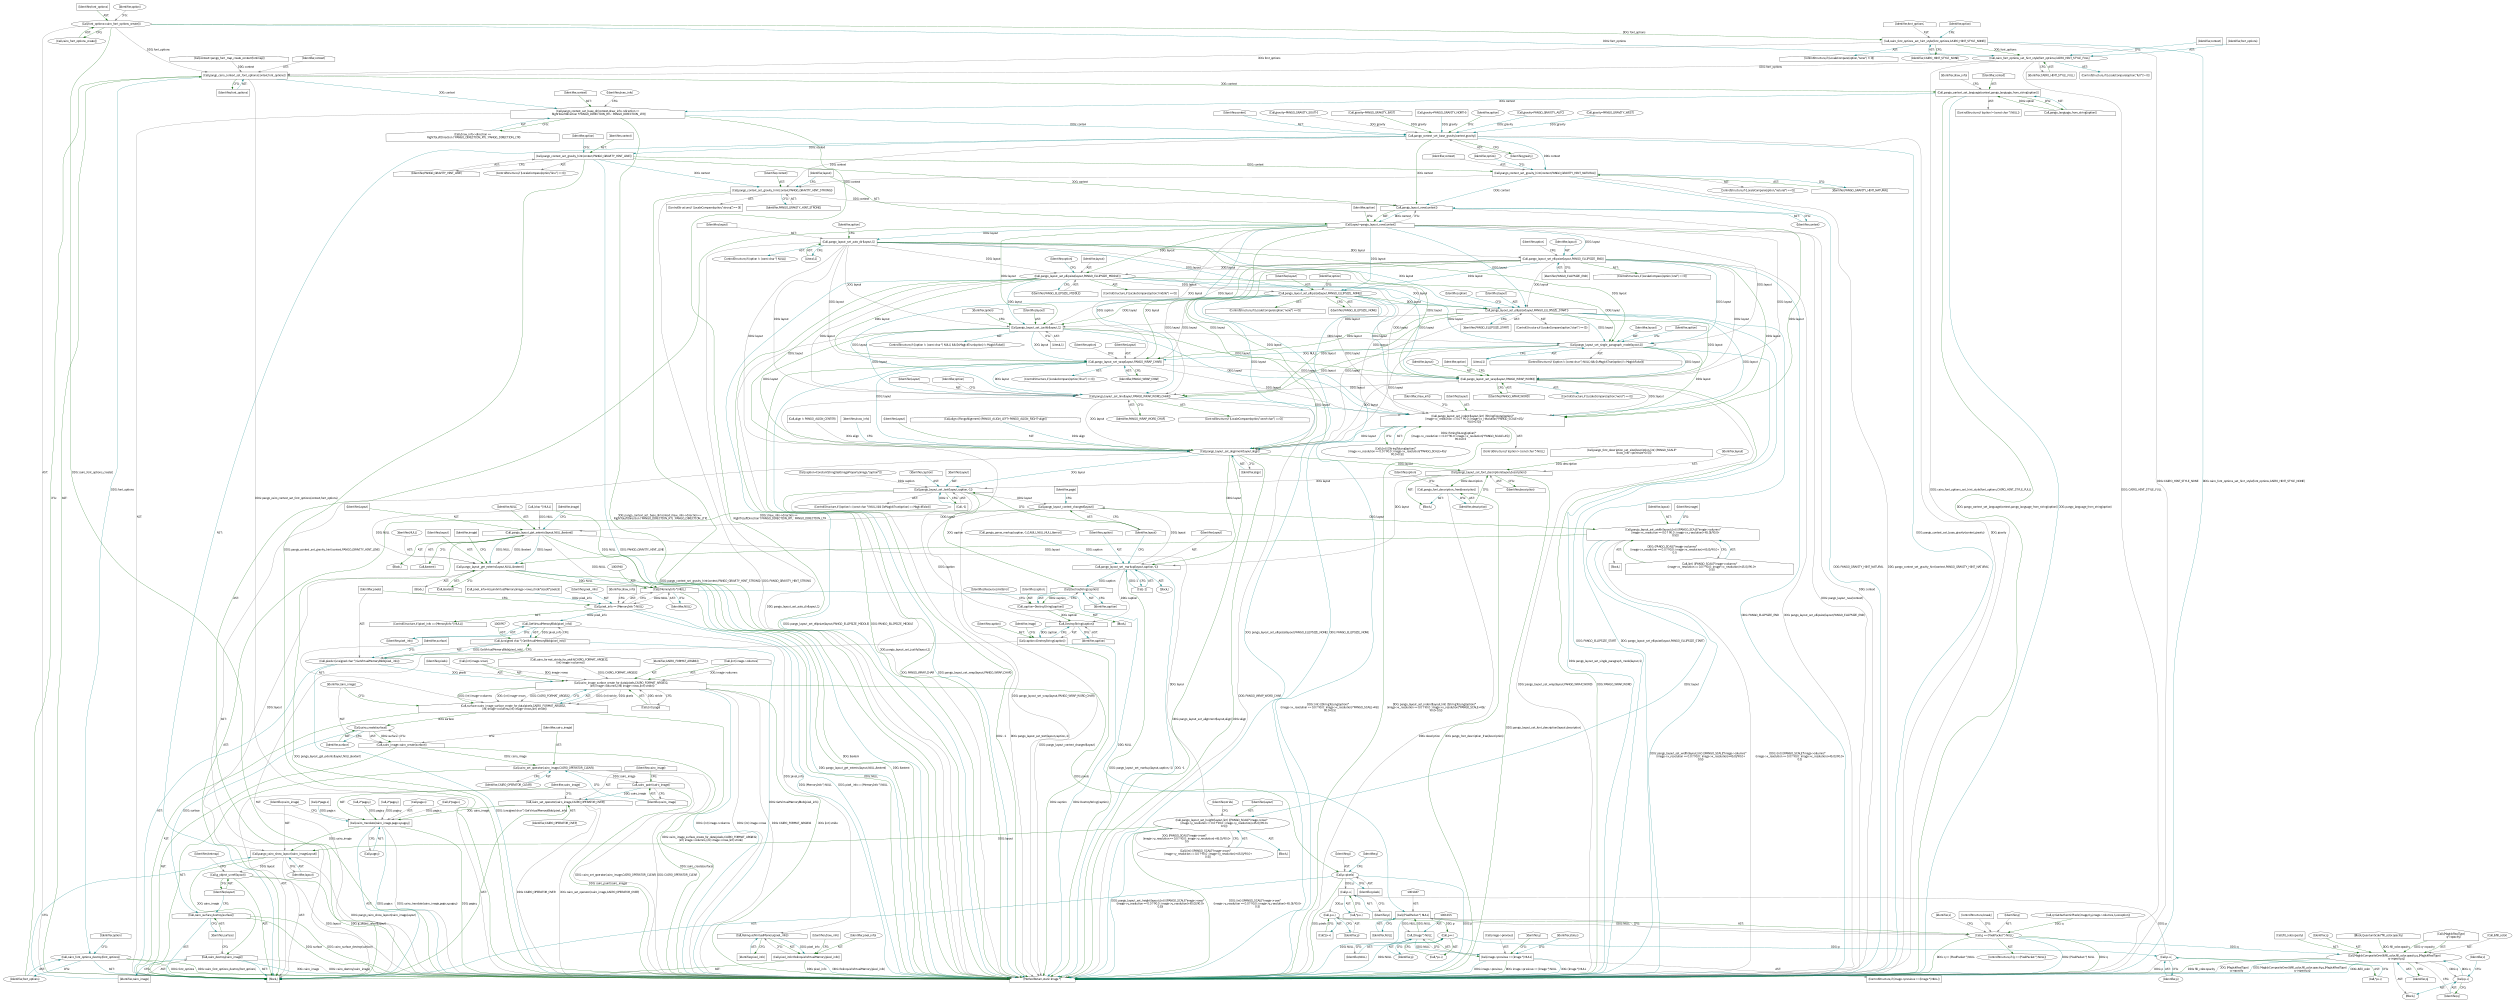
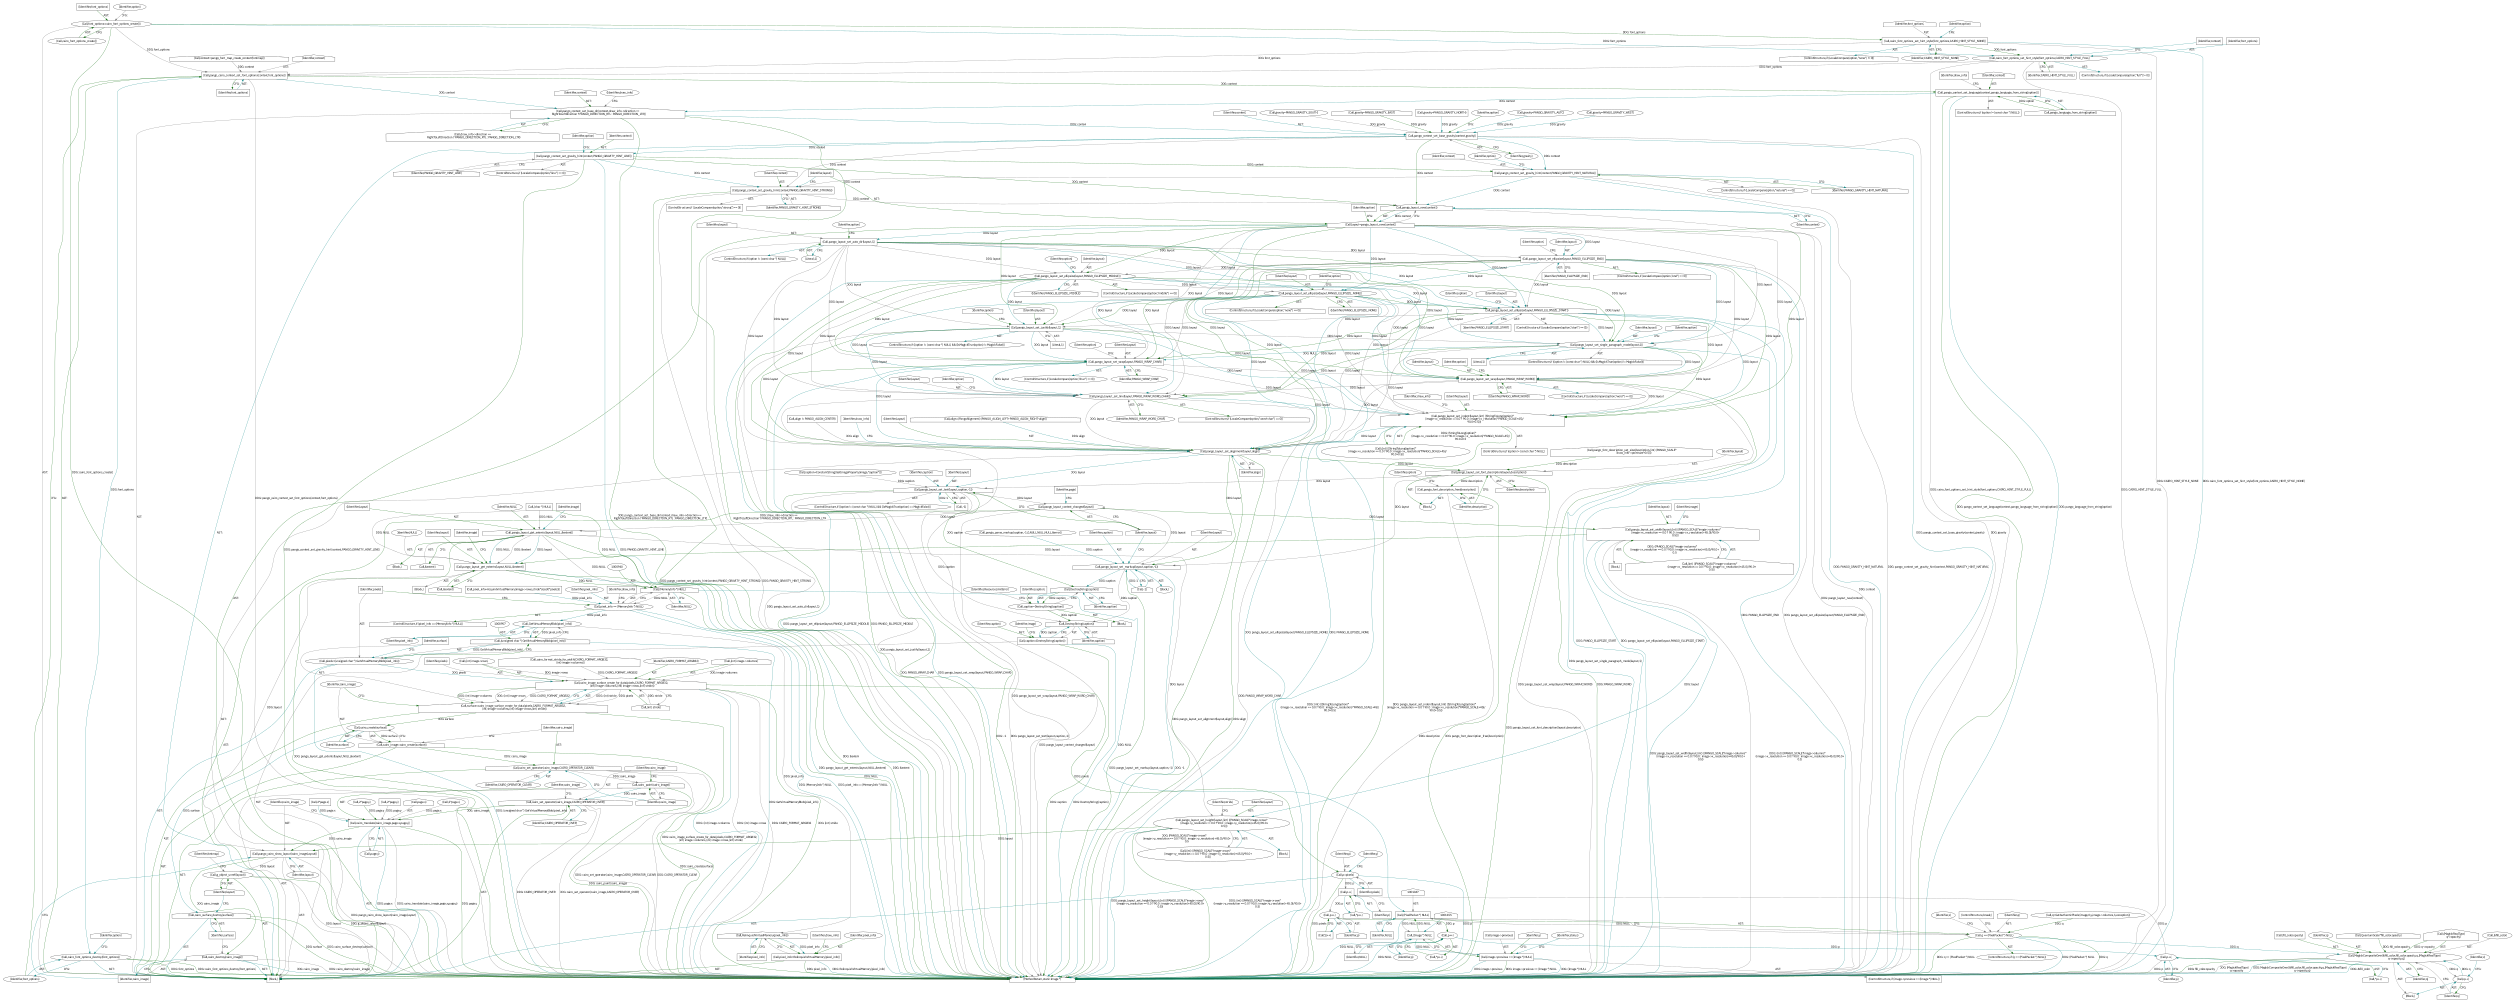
(1105, 311) -> (1105, 311)
(651, 708) -> (651, 708)
none -> (580, 813)
(2378, 935) -> (2378, 935)
